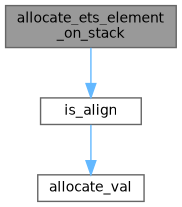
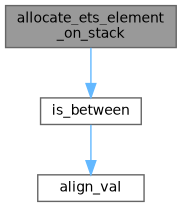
(91, 111) -> (91, 111)
(91, 188) -> (91, 188)
